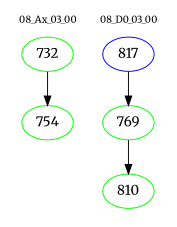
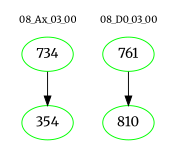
(48, 54) -> (48, 54)
(128, 54) -> none
(48, 123) -> (48, 123)
(128, 123) -> (128, 54)
